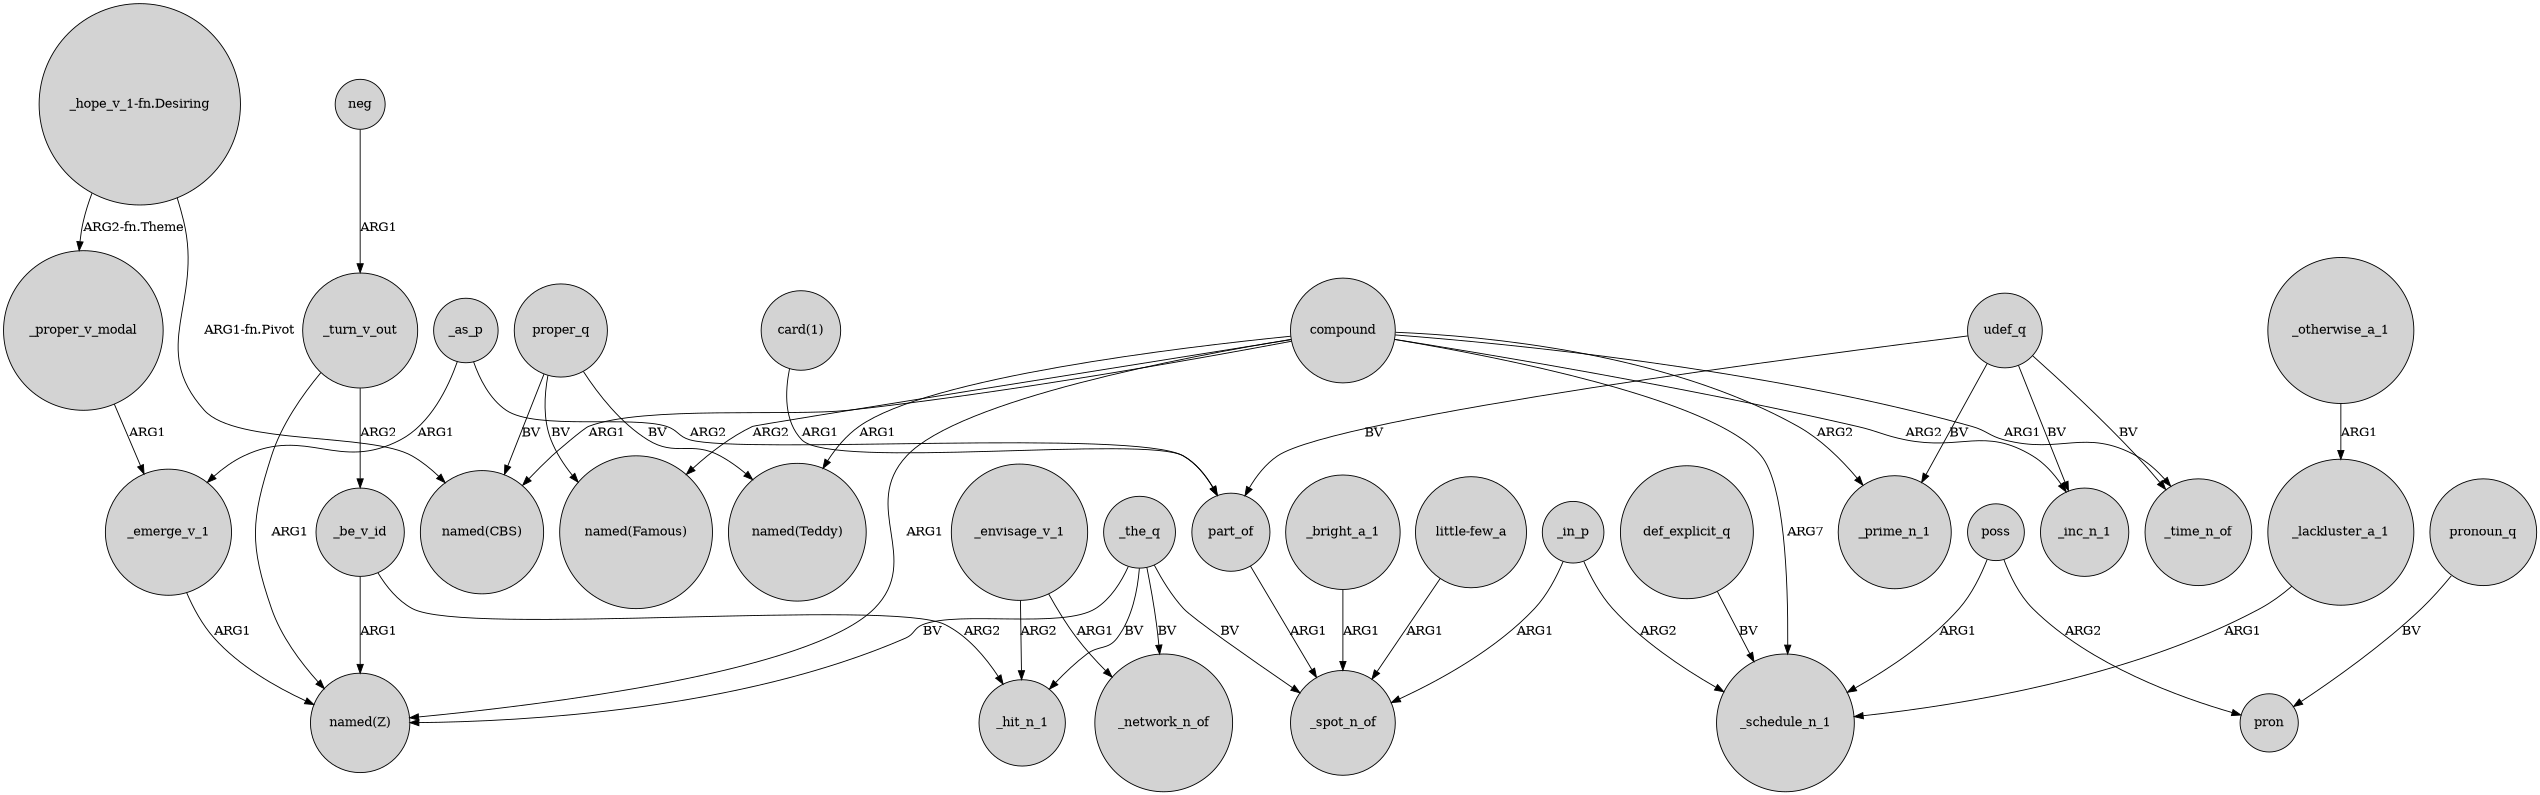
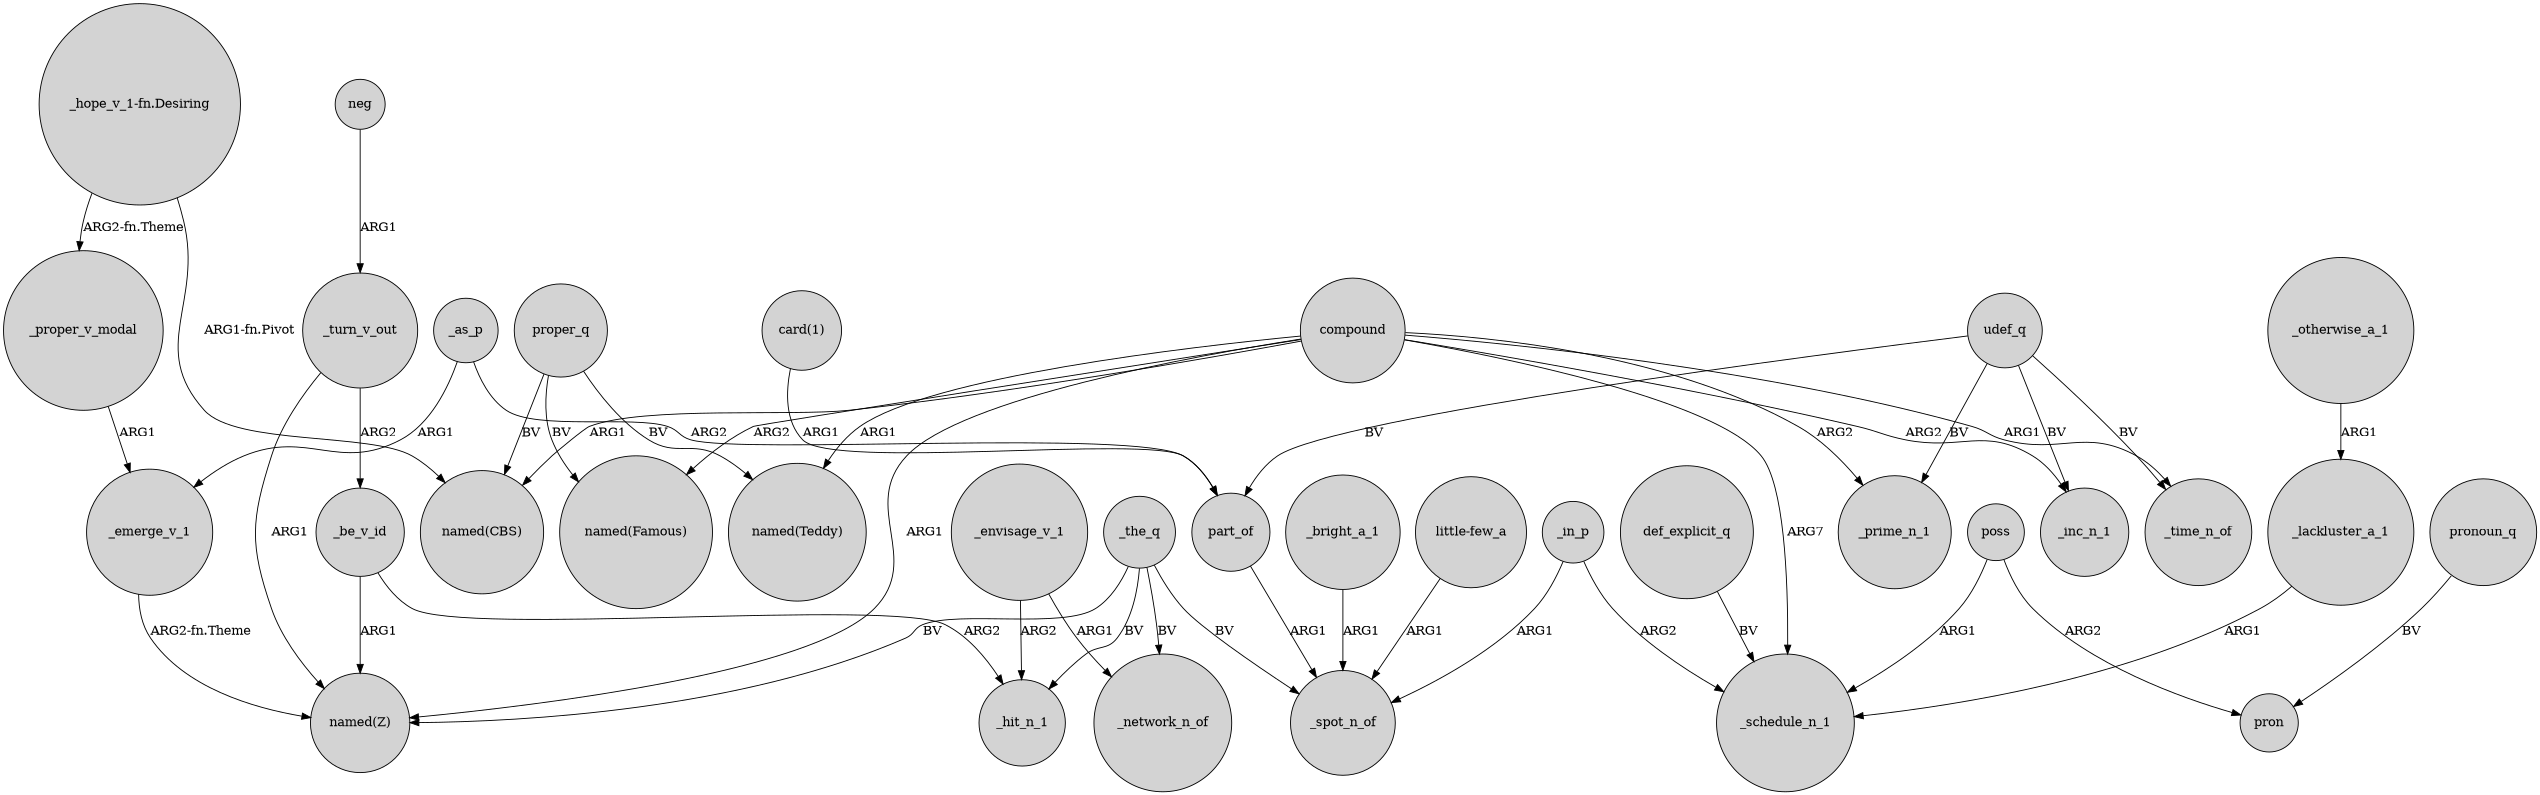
(233, 631) -> (201, 631)
